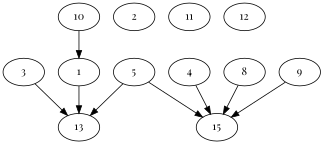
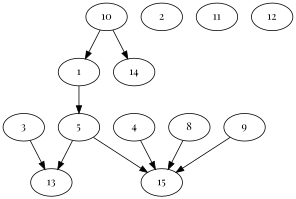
none -> (134, 72)
(79, 96) -> (79, 96)
